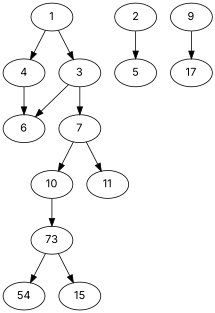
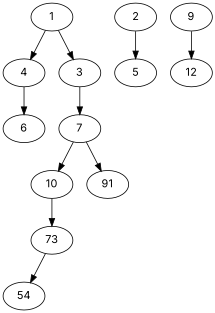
(191, 73) -> (191, 73)
(55, 98) -> none
(108, 184) -> (108, 184)
(80, 296) -> none
